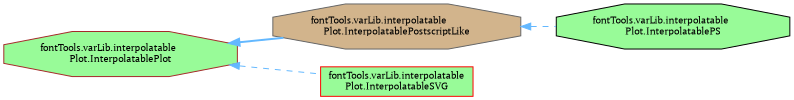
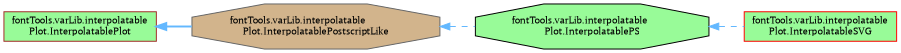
(121, 54) -> (80, 27)
(280, 70) -> (732, 27)
